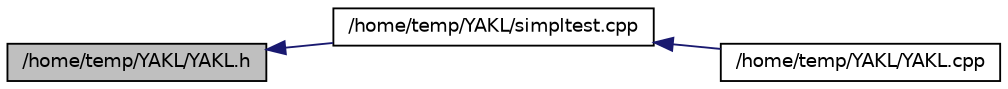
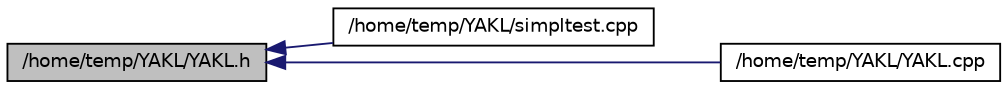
(697, 47) -> (503, 62)
